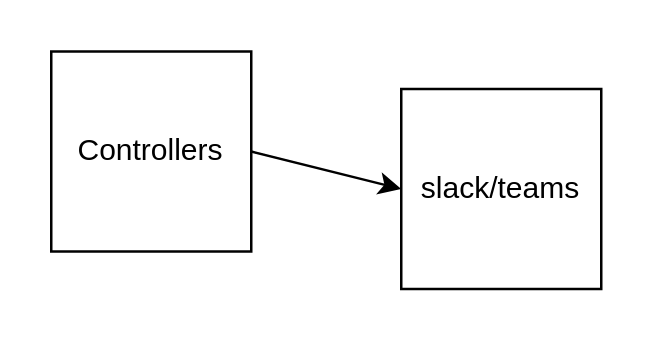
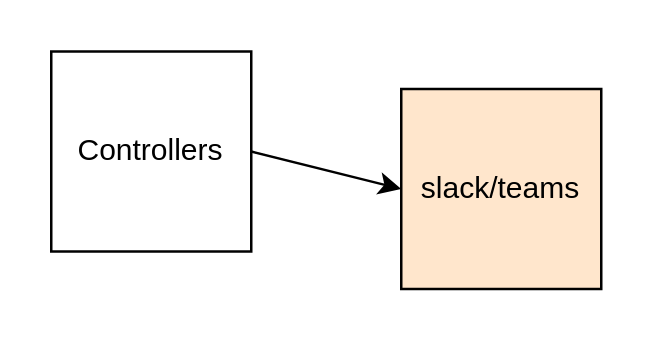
(501, 189) -> (501, 189)
